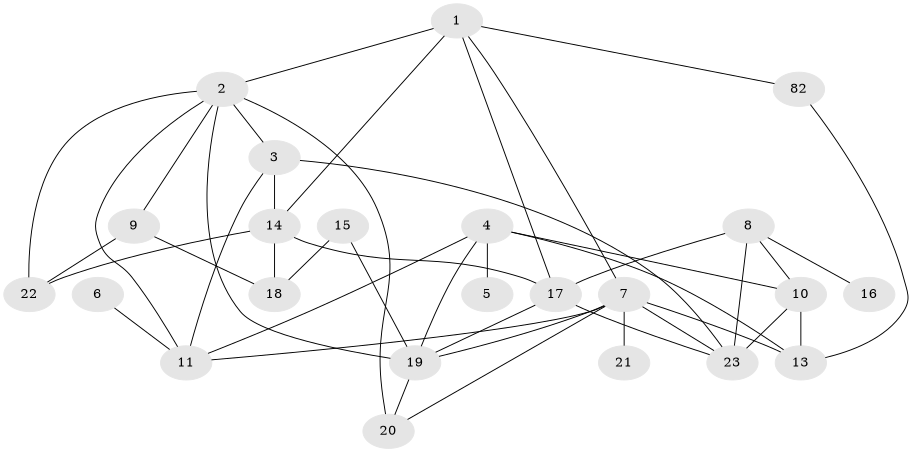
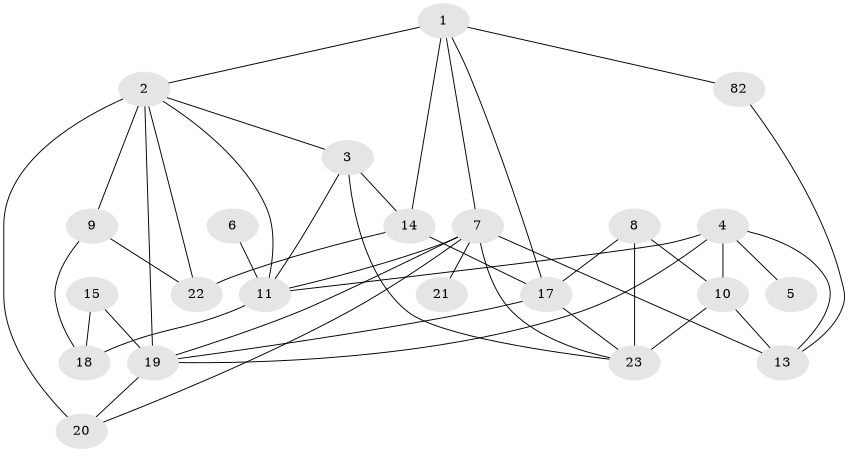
(275, 260) -> (175, 329)
(869, 294) -> none
